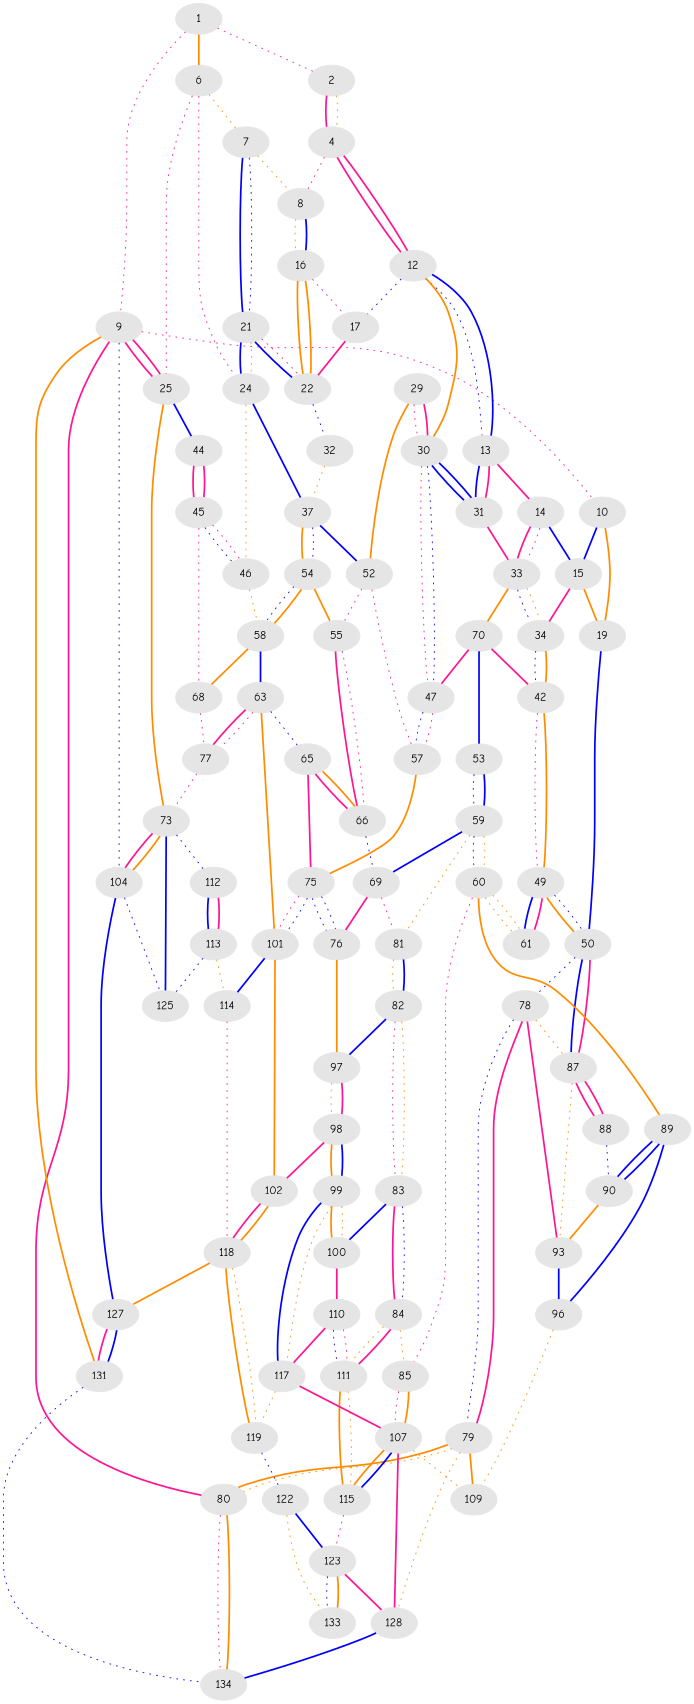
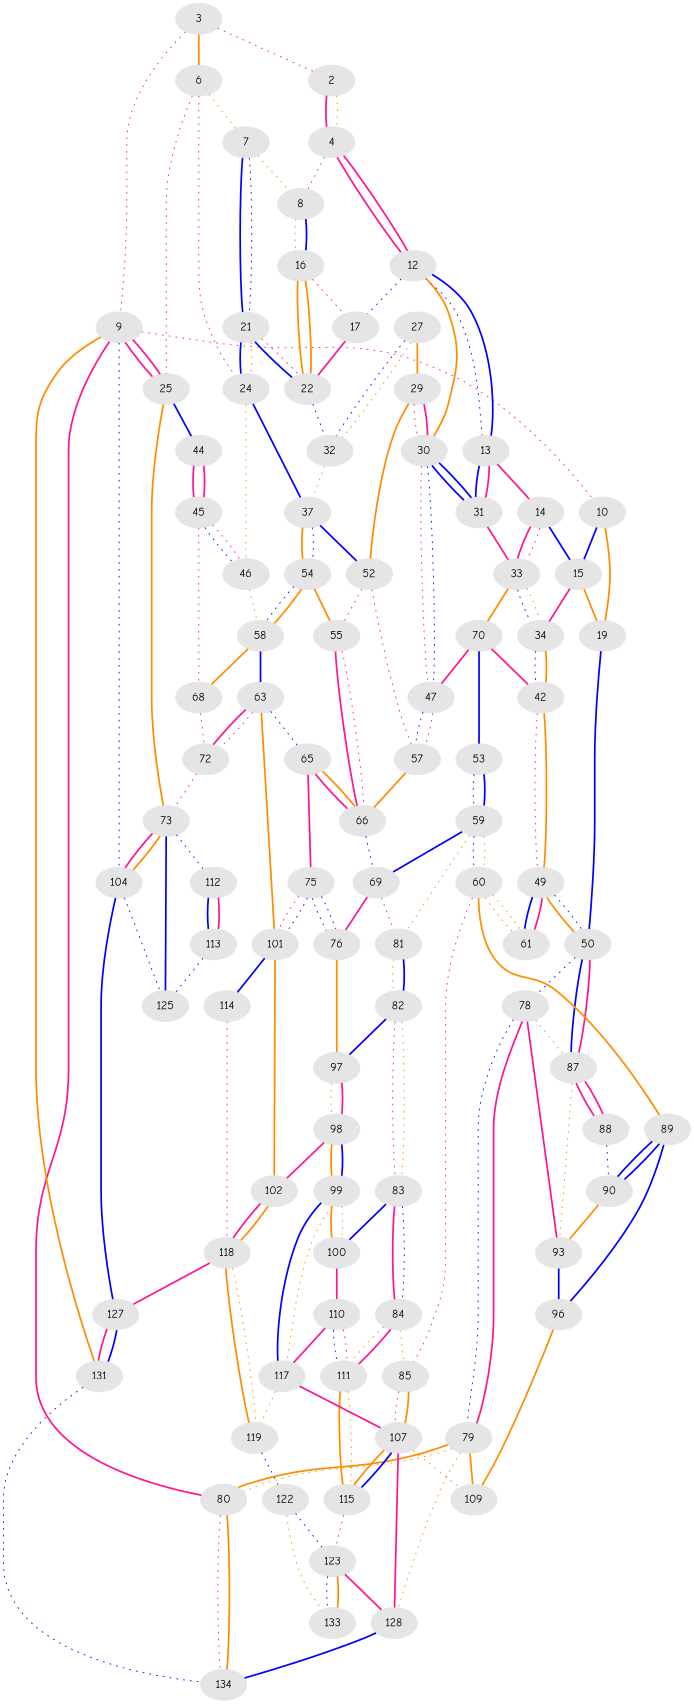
(199, 19) -> (199, 19)
none -> (417, 327)
(206, 759) -> (206, 759)
(391, 839) -> (390, 790)
(220, 975) -> none
(172, 1284) -> (172, 1284)
(520, 1409) -> (520, 1409)
(309, 1531) -> (309, 1531)
